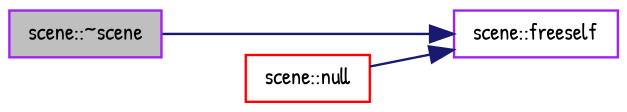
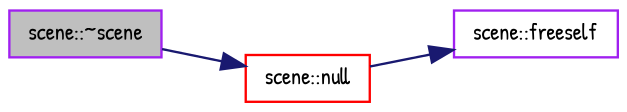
(296, 34) -> (192, 55)
